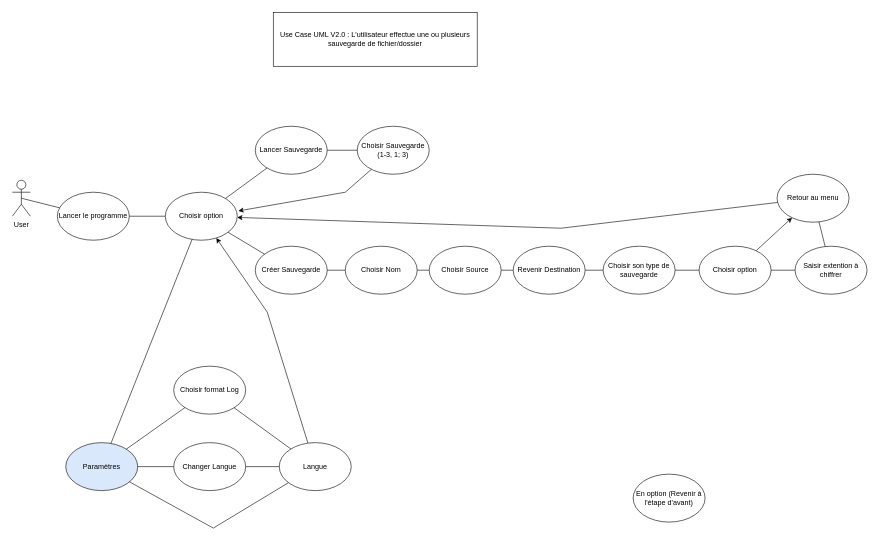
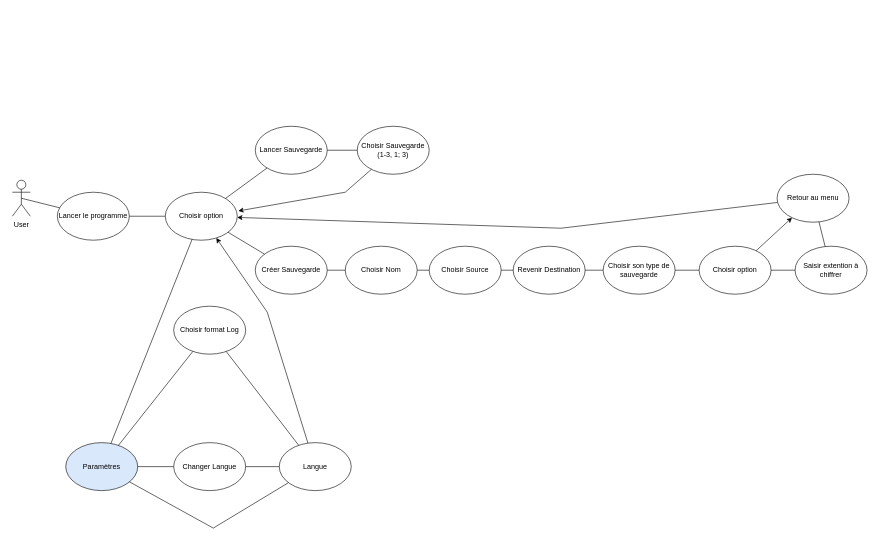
(375, 39) -> none
(210, 390) -> (210, 330)
(669, 498) -> none
